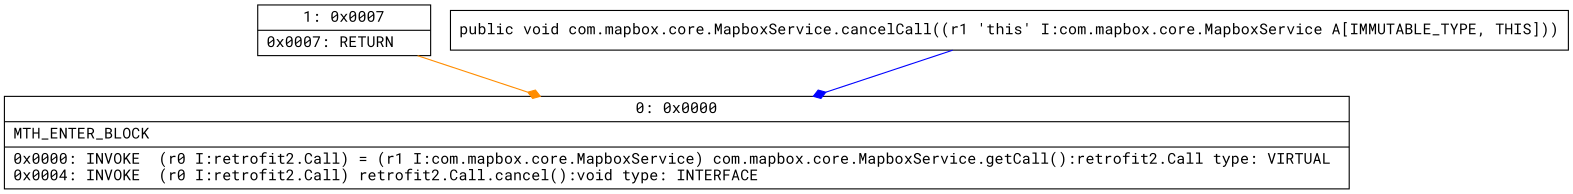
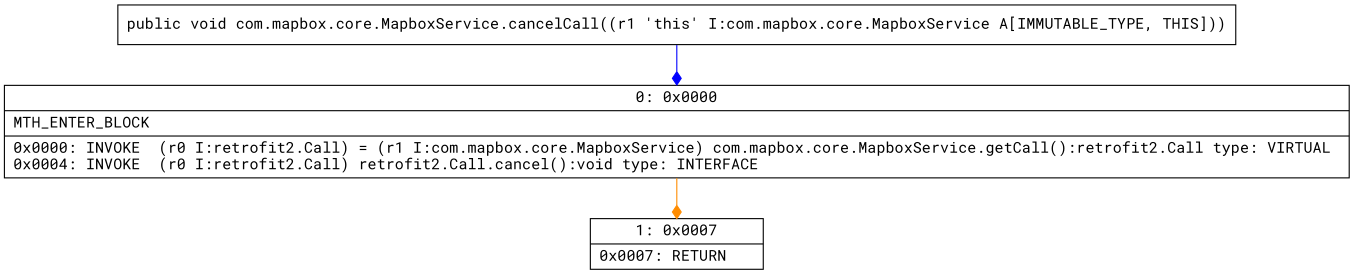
(473, 74) -> (677, 192)
